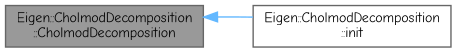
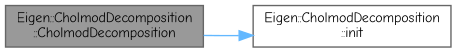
(235, 17) -> (221, 36)
